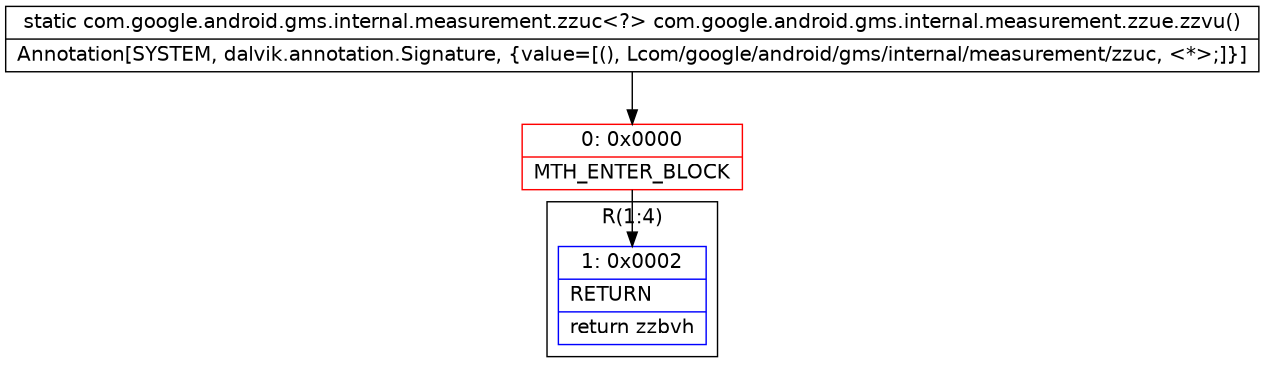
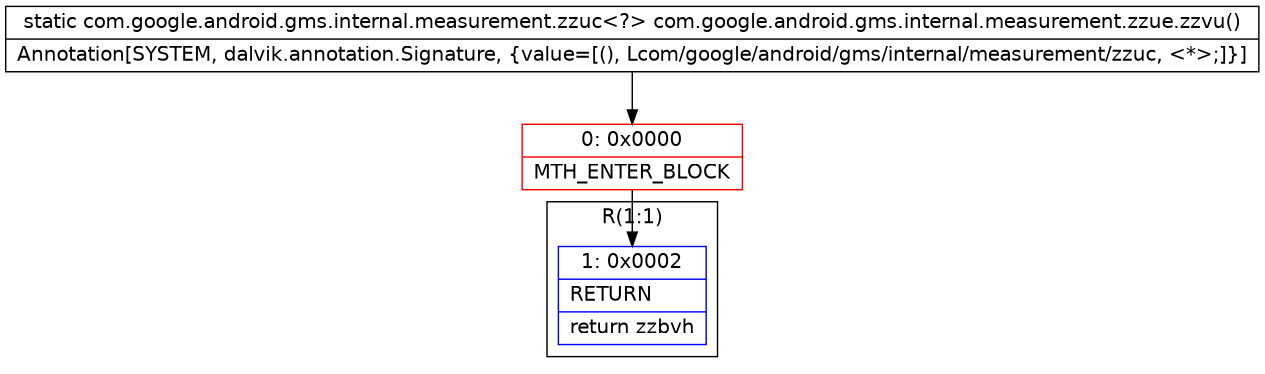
(632, 218) -> (632, 218)
